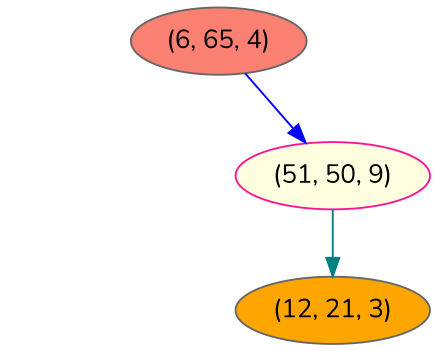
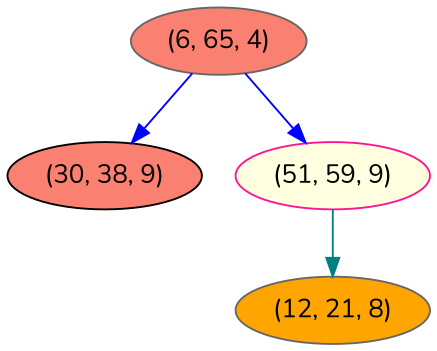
none -> (105, 176)
(333, 176) -> (333, 176)
(333, 310) -> (333, 310)
